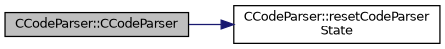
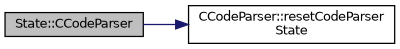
(97, 25) -> (74, 25)
